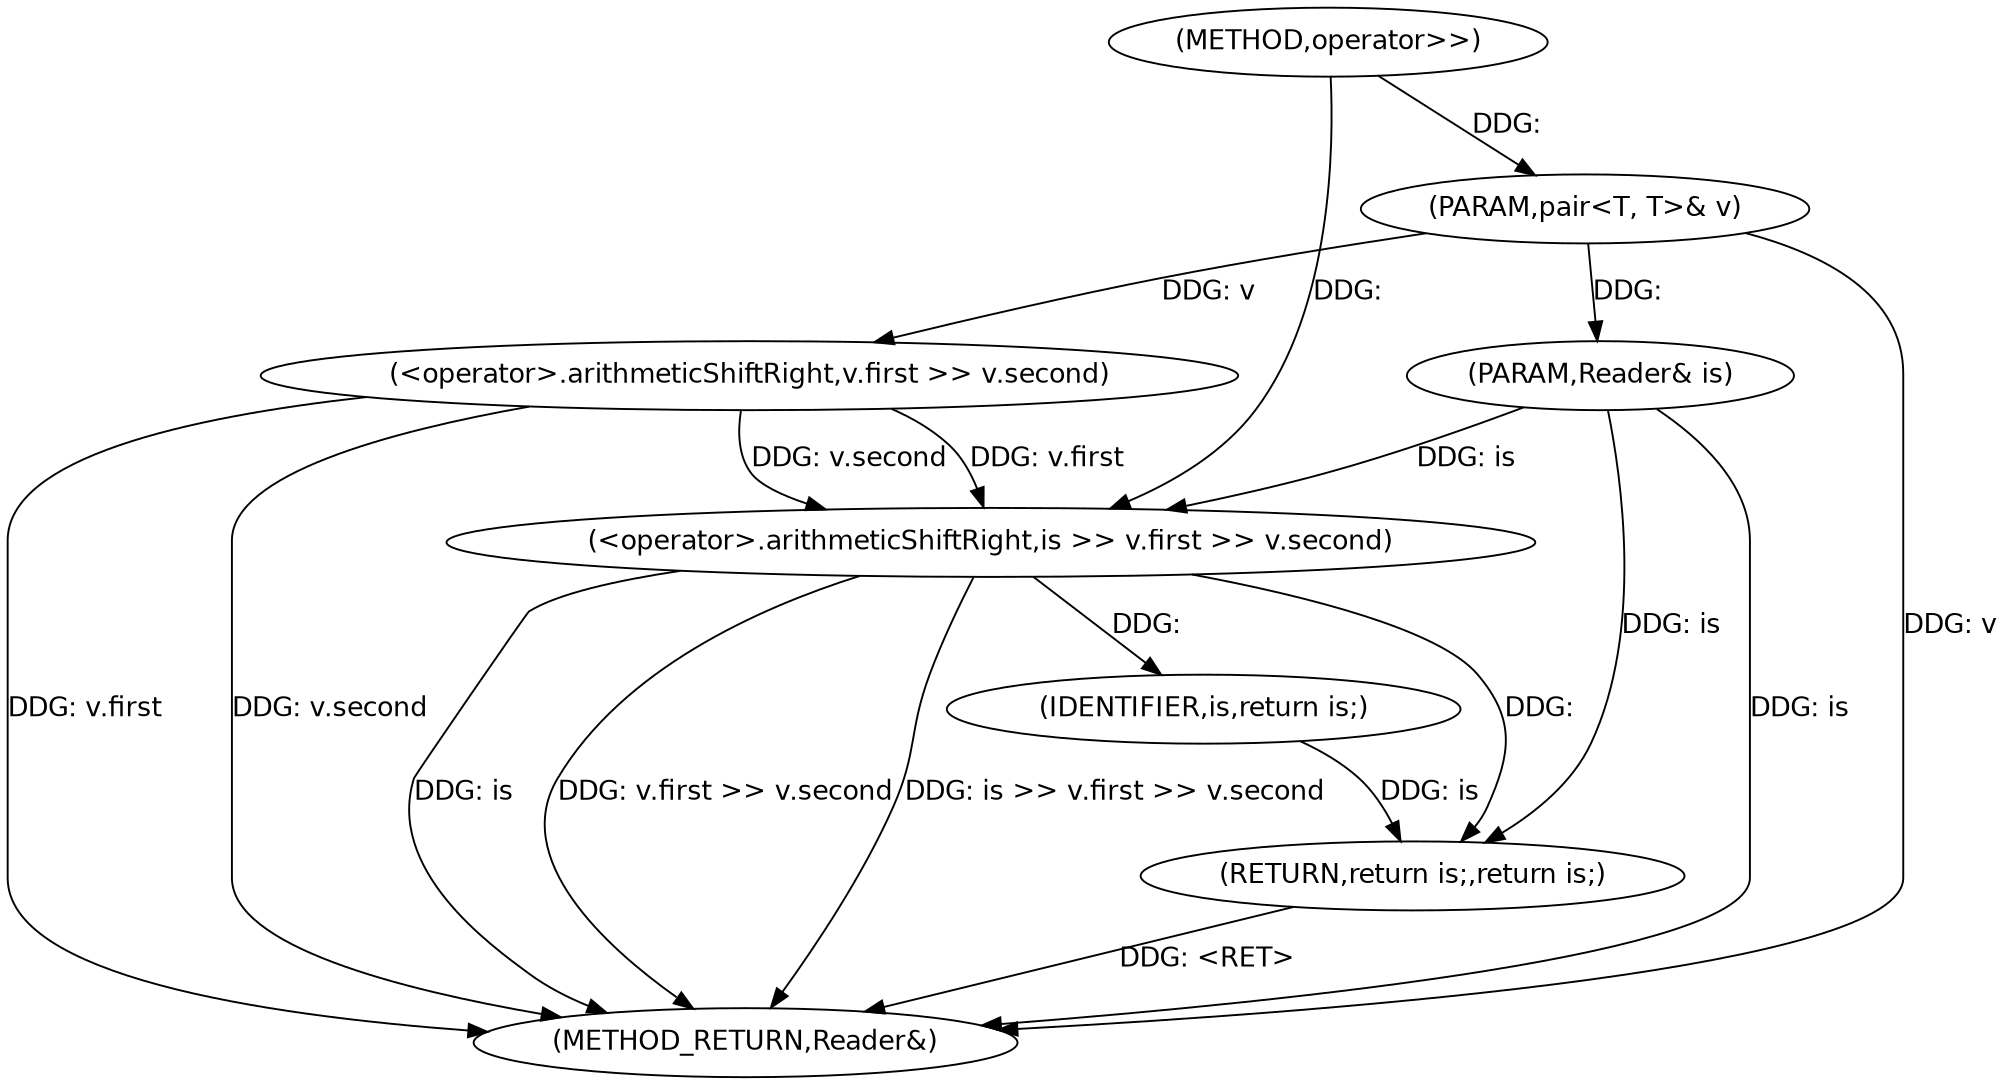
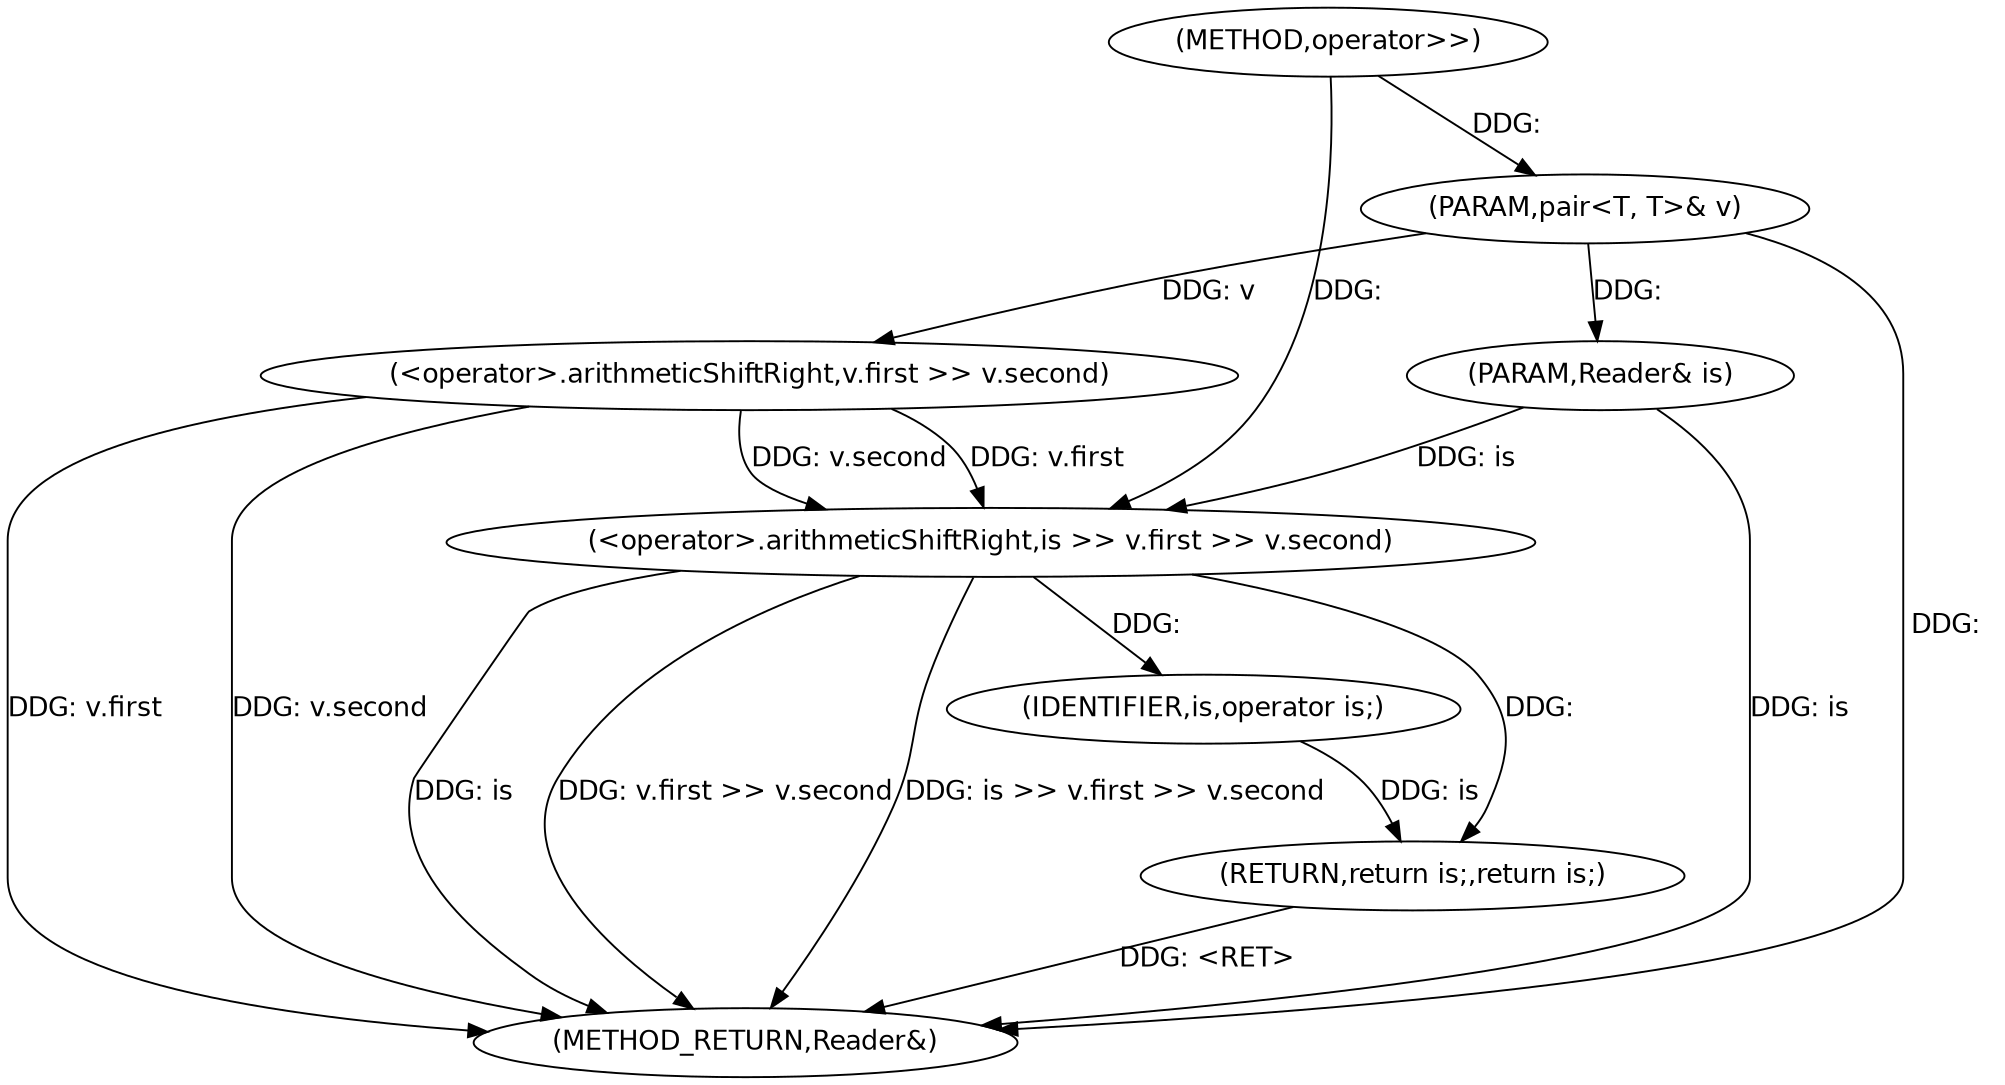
(1950, 626) -> (1950, 626)
(1619, 642) -> none
(1204, 709) -> (1204, 709)
